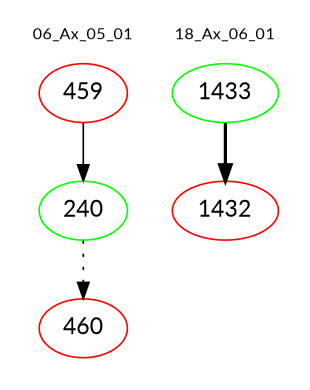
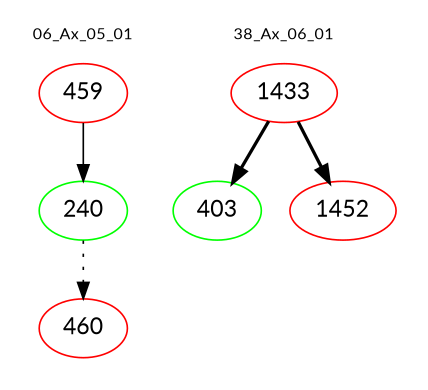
(225, 35) -> (284, 35)
(225, 93) -> (284, 93)
none -> (217, 211)
(225, 211) -> (343, 211)
